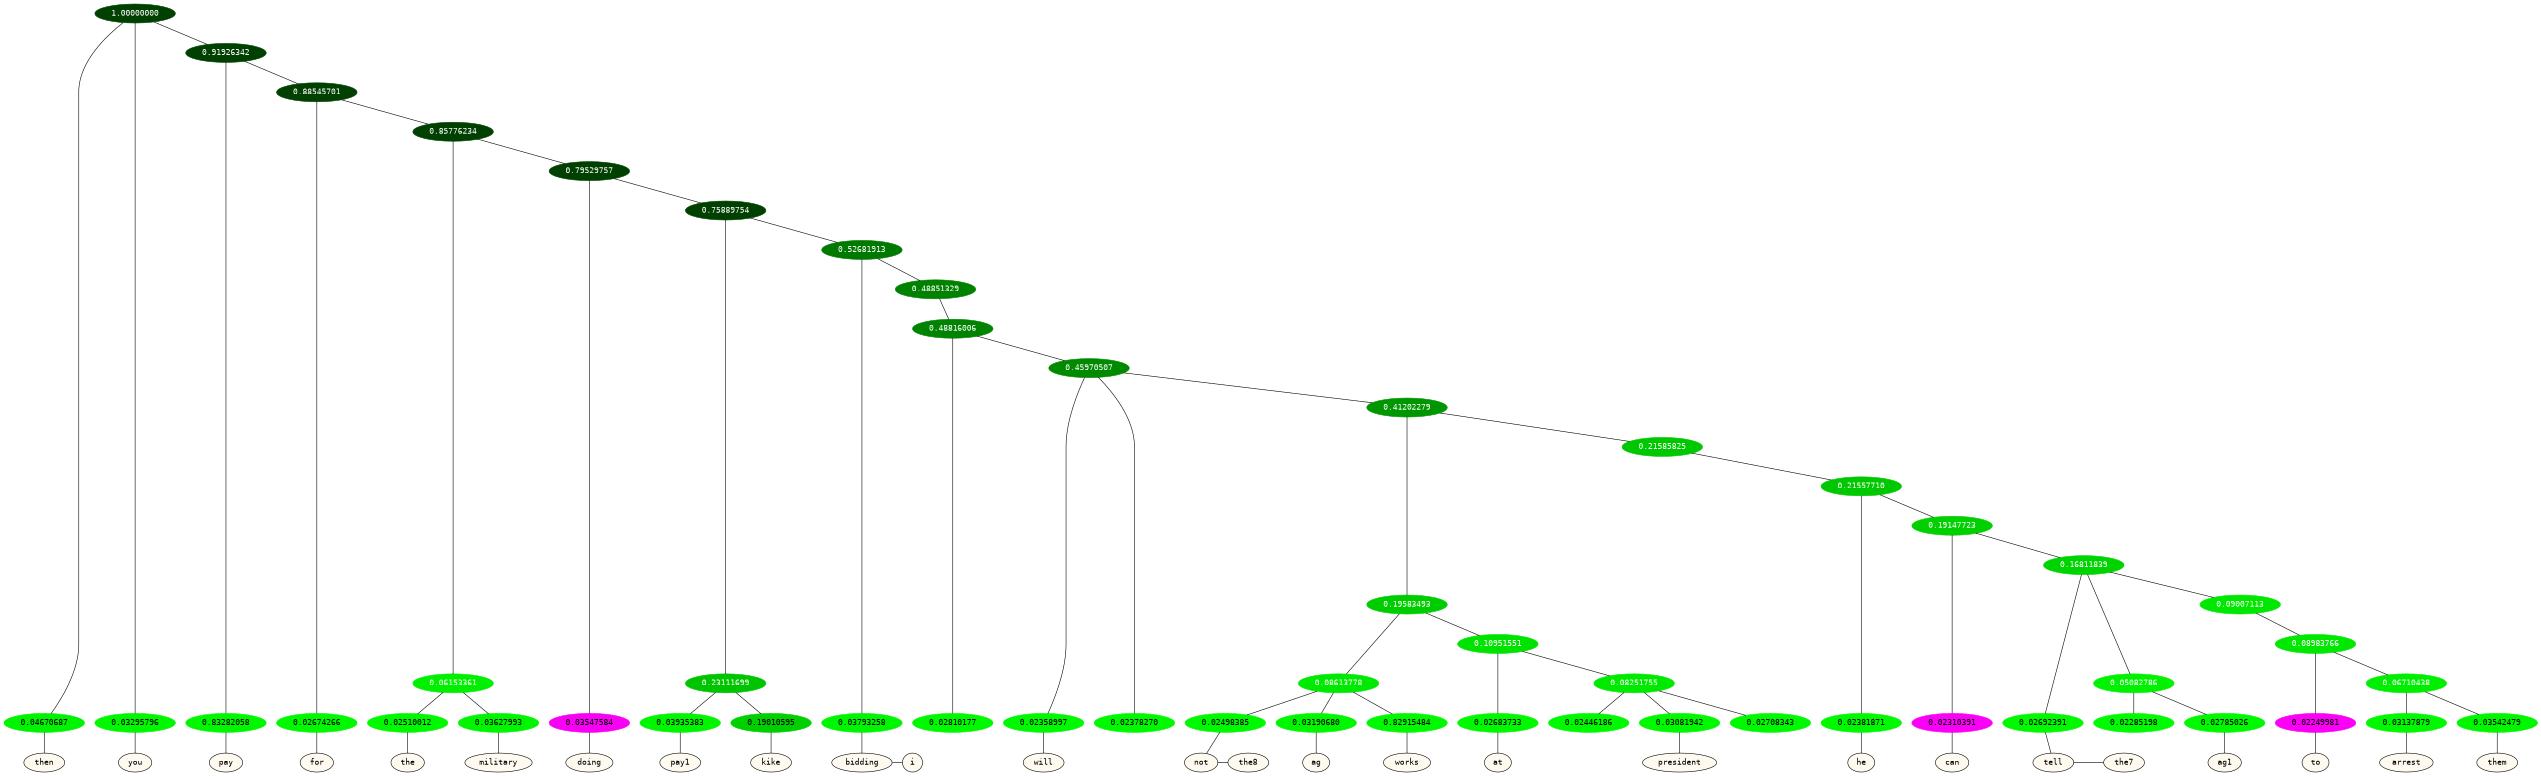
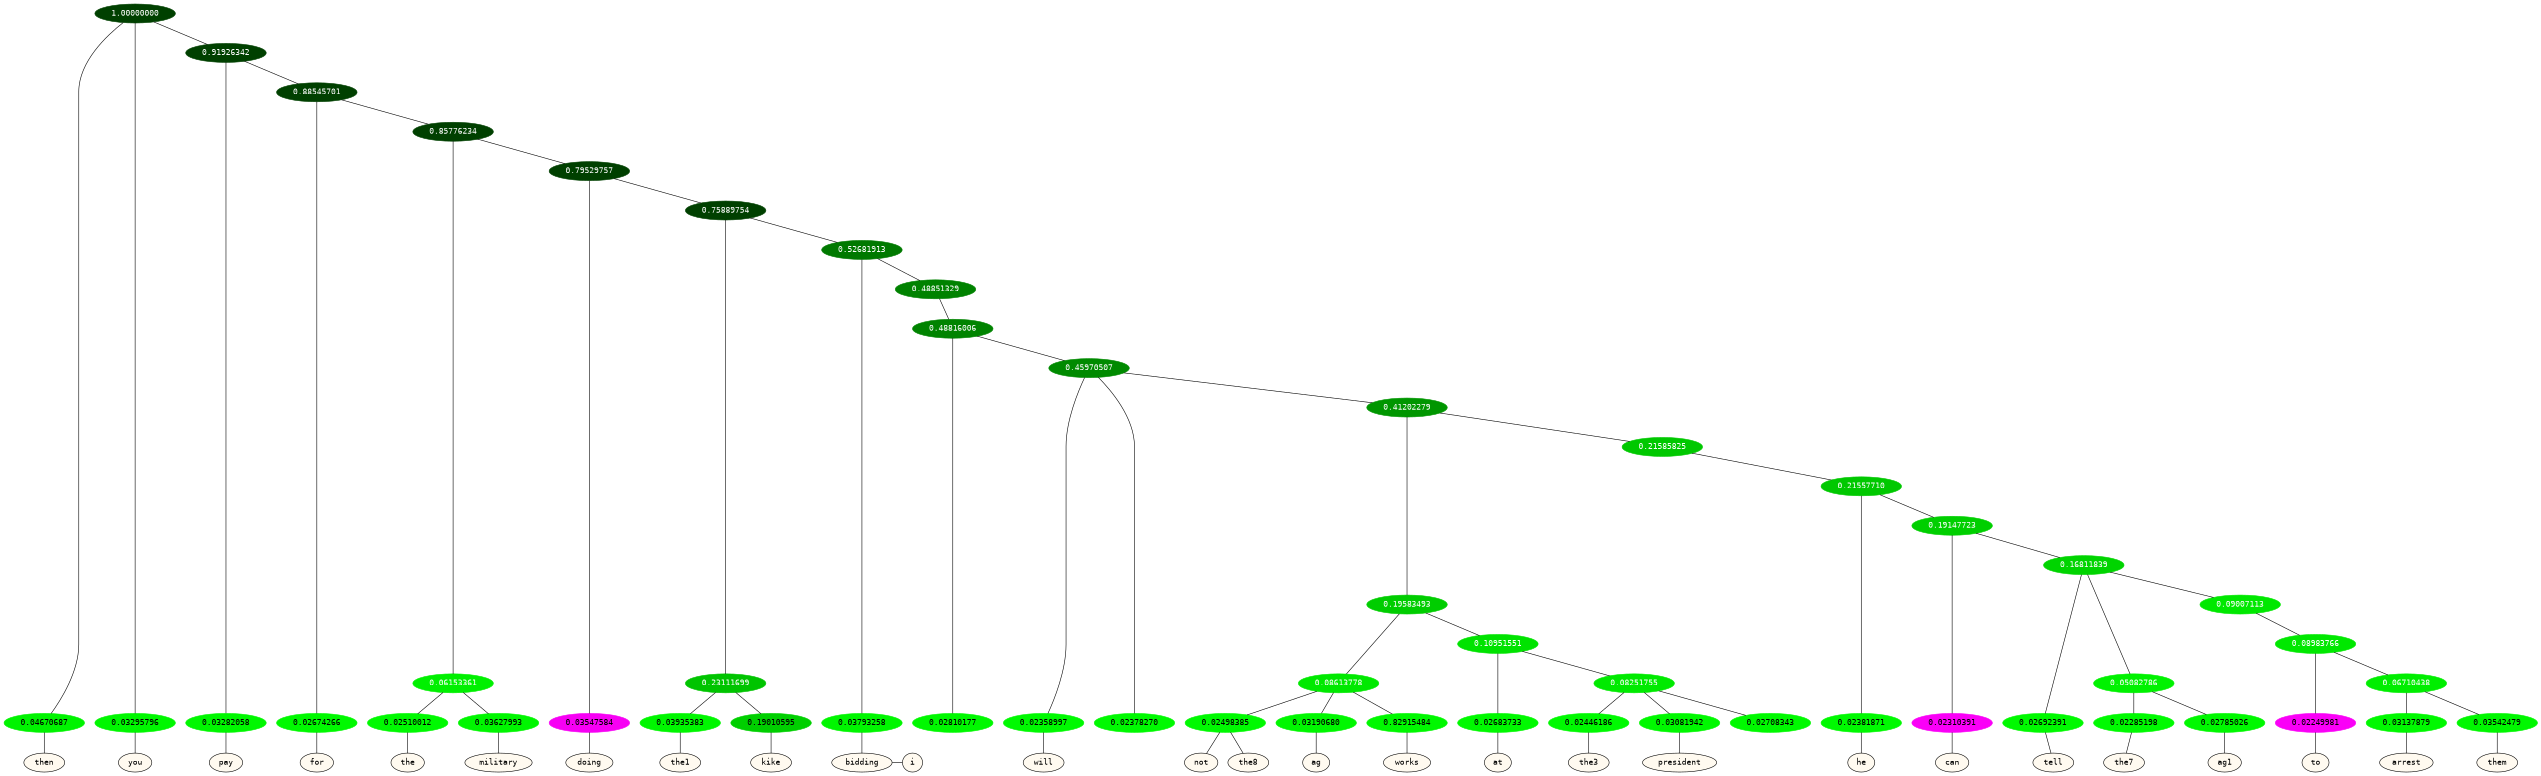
(226, 723) -> (226, 723)
(680, 763) -> (680, 763)
(1223, 763) -> (1237, 743)
none -> (1589, 763)
(2089, 763) -> (2129, 743)
